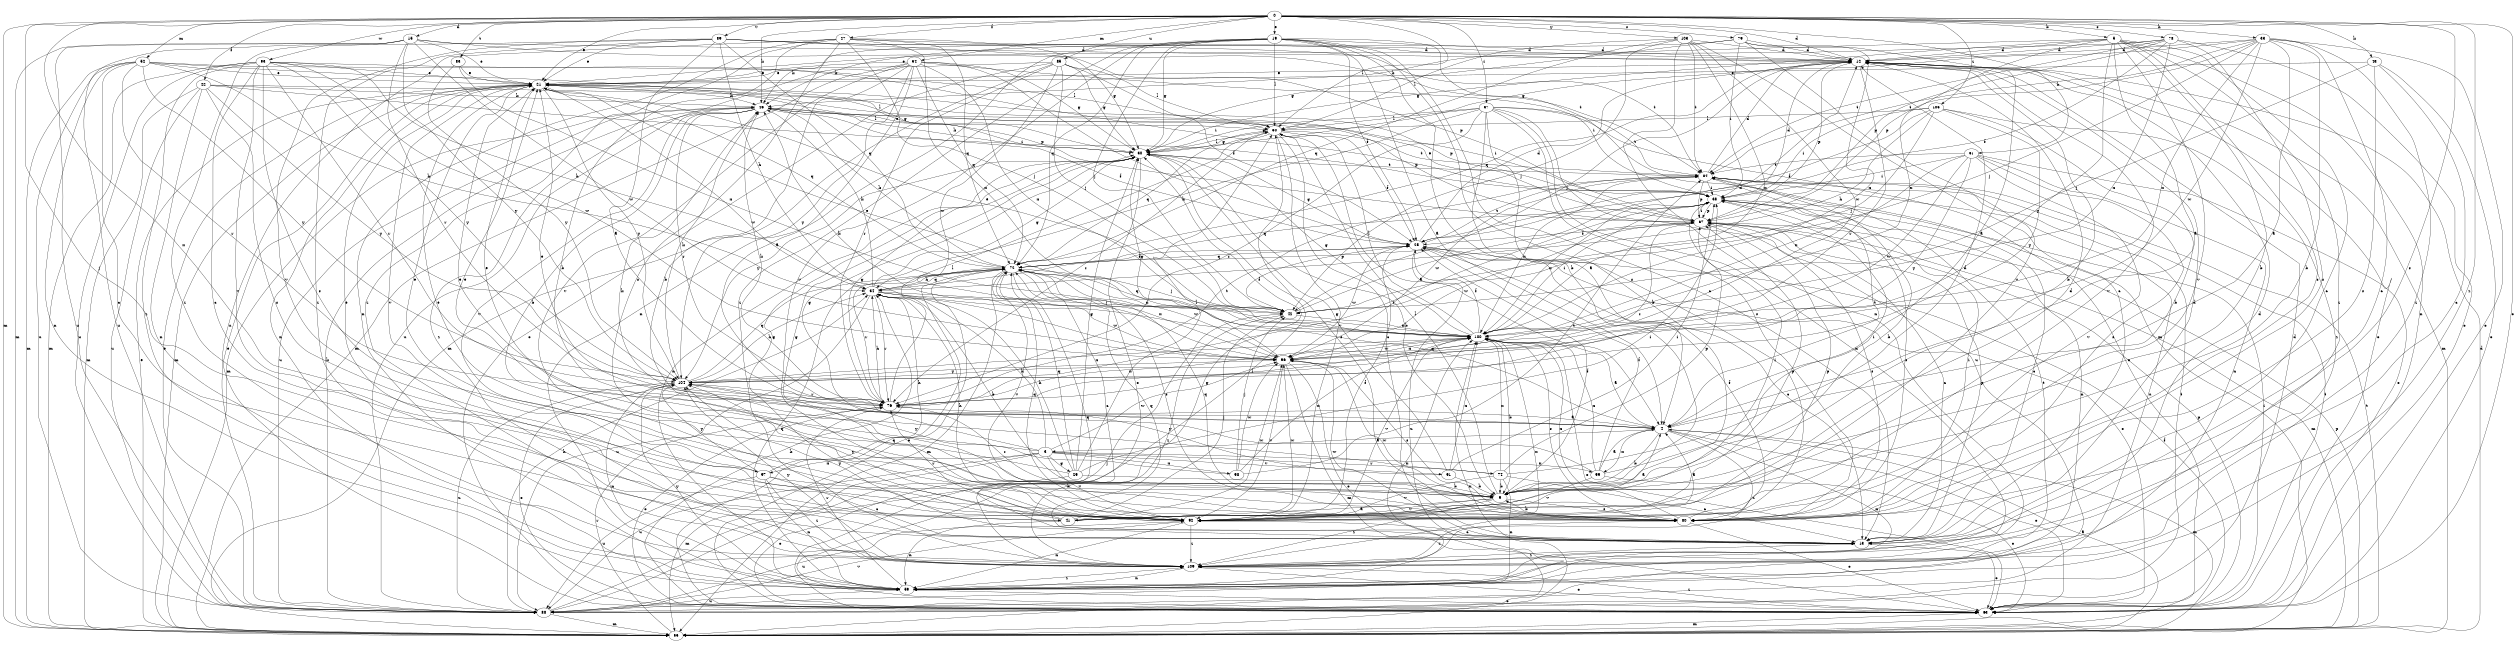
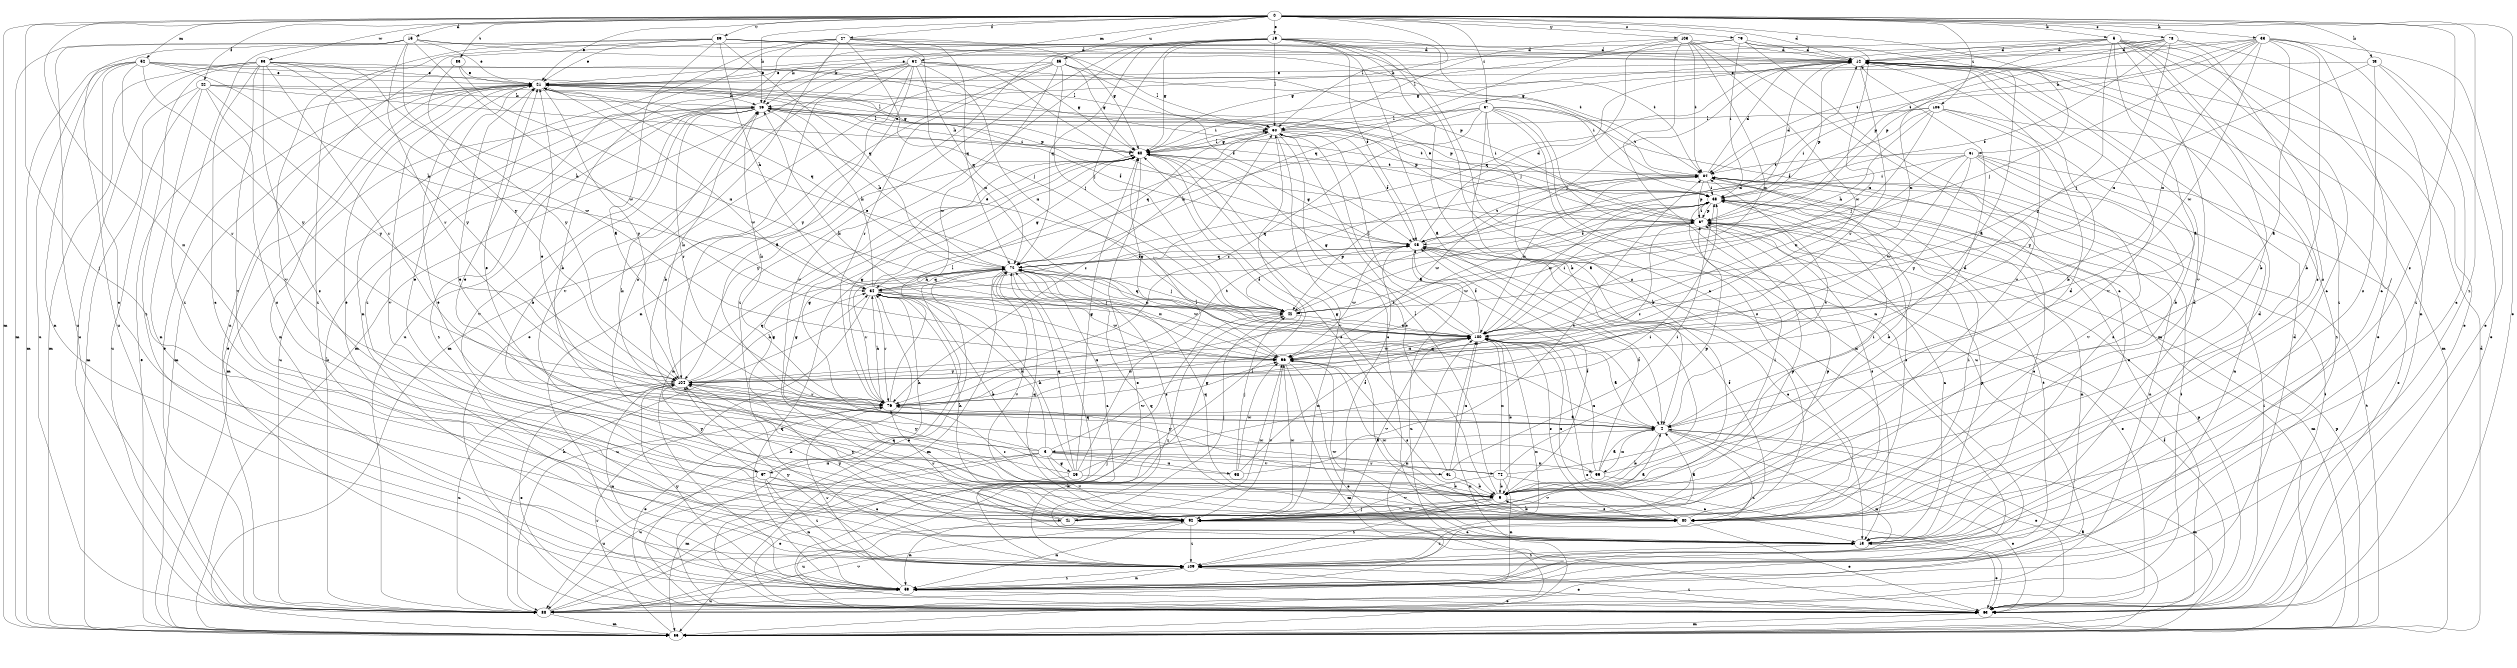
(1879, 317) -> (1807, 323)
(1362, 509) -> (1362, 509)
